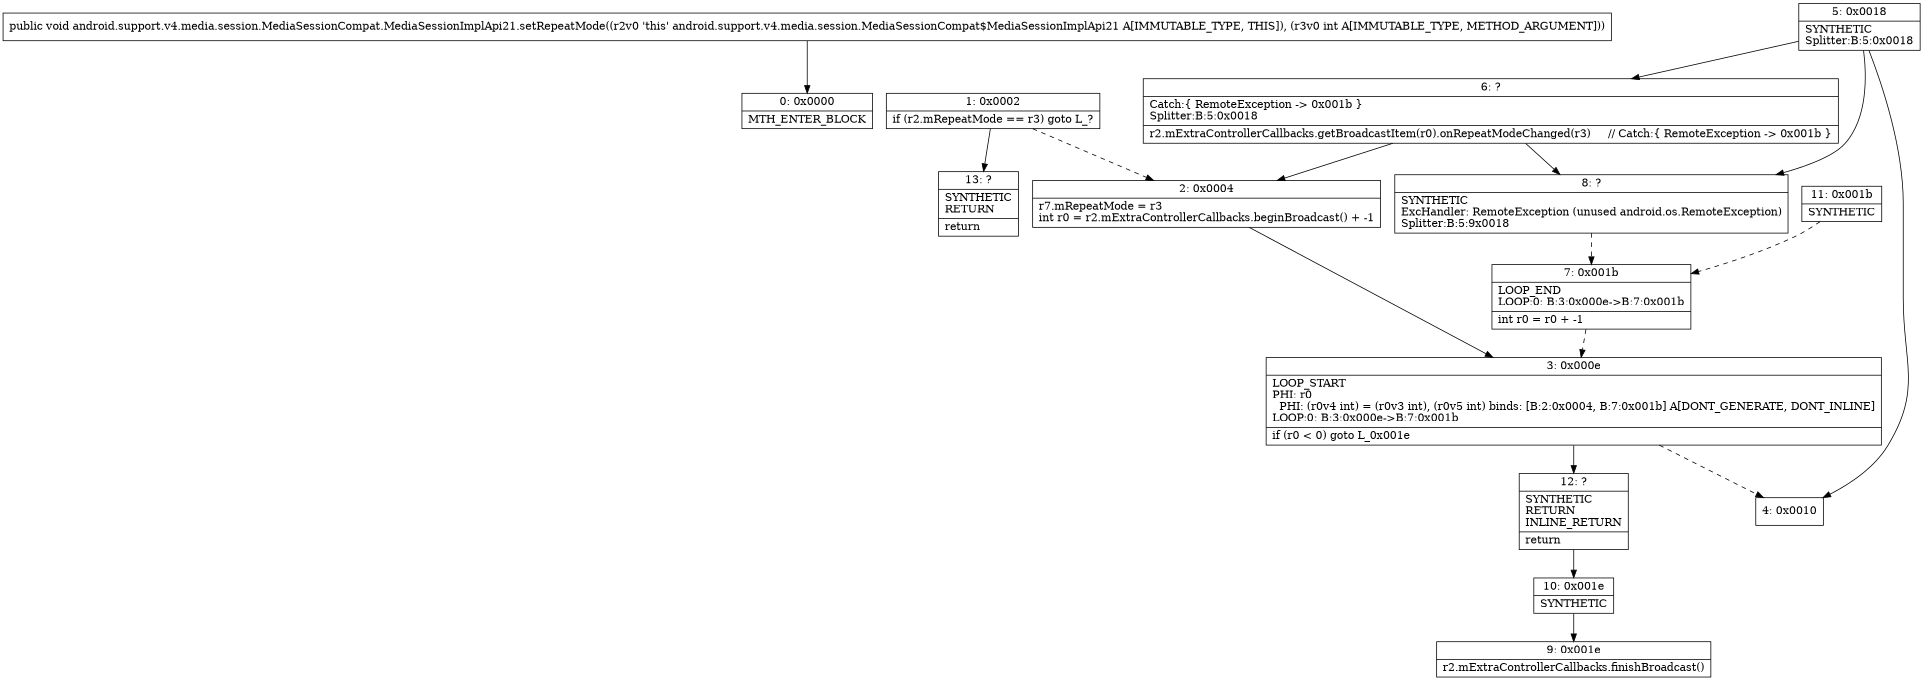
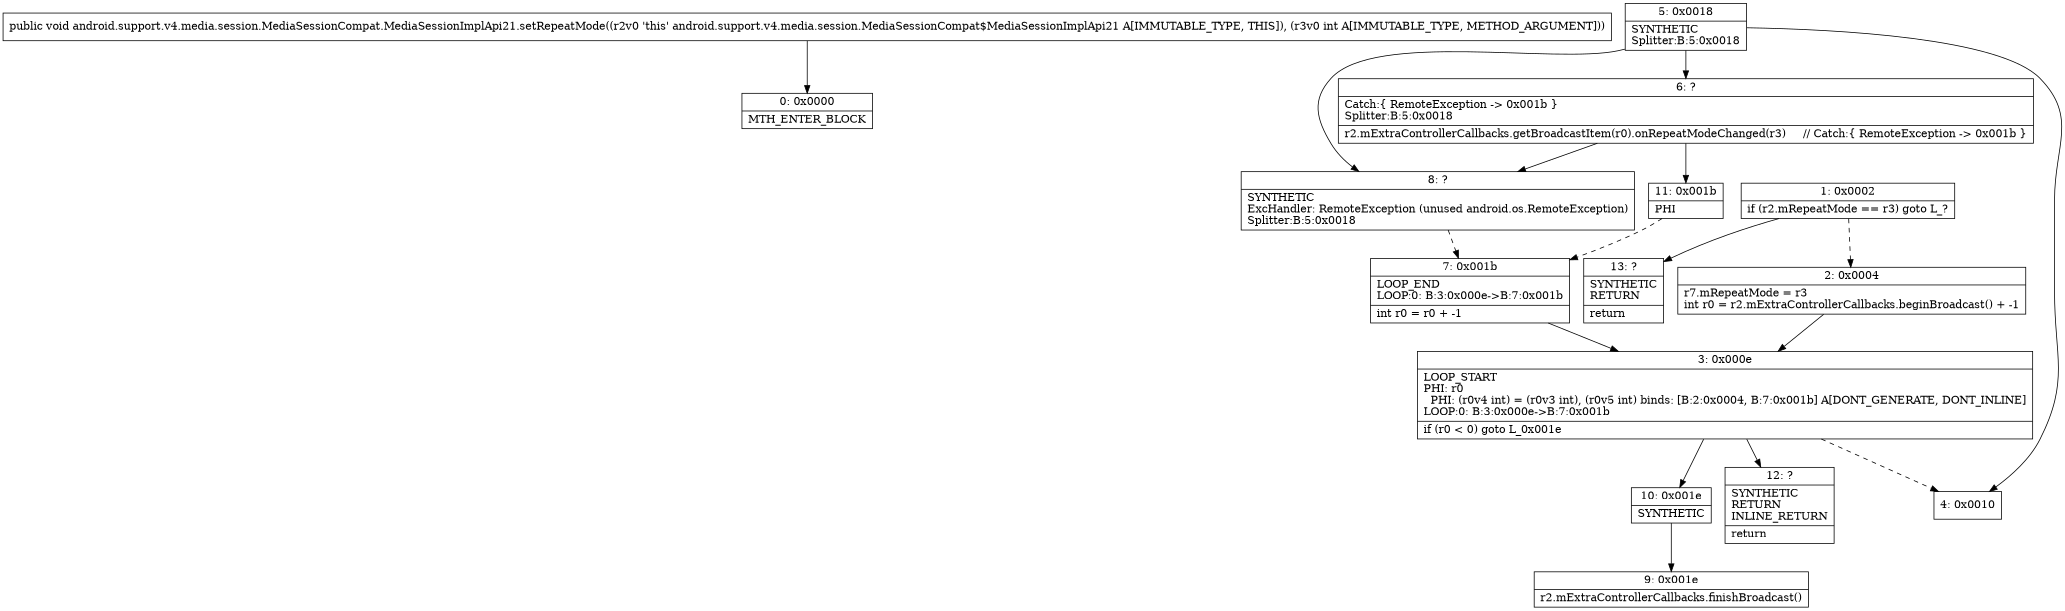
(1339, 161) -> (1686, 159)
(1842, 212) -> (1666, 209)
(1455, 224) -> (1302, 221)
(1584, 339) -> (1580, 336)
(1574, 560) -> (1693, 460)
